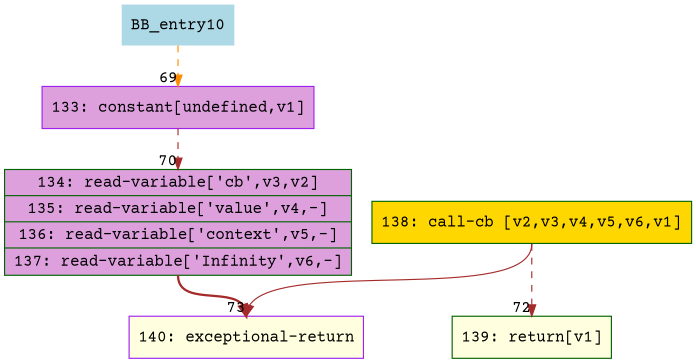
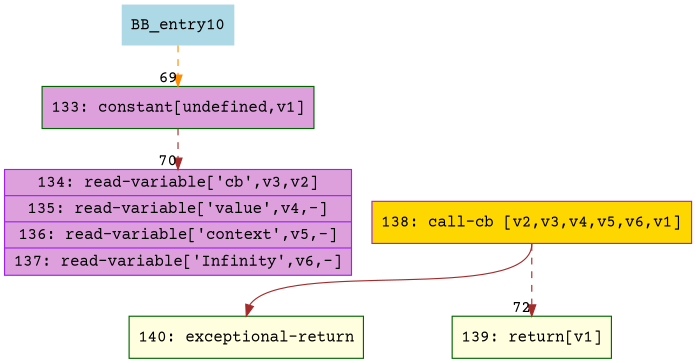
(178, 107) -> (178, 107)
(178, 222) -> (178, 222)
(532, 222) -> (532, 222)
(206, 295) -> none
(246, 337) -> (246, 337)
